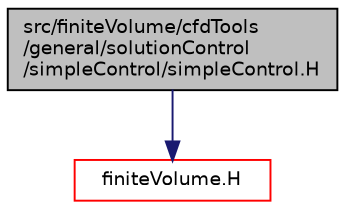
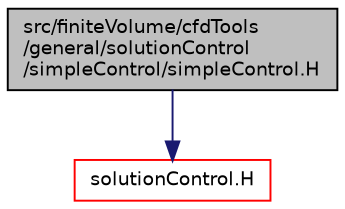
(173, 180) -> (173, 180)
